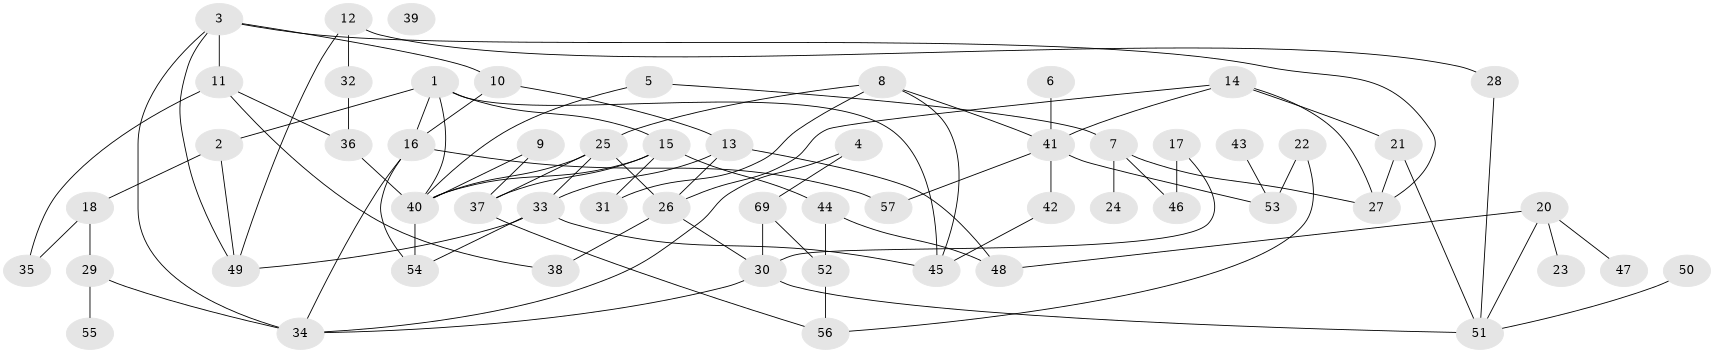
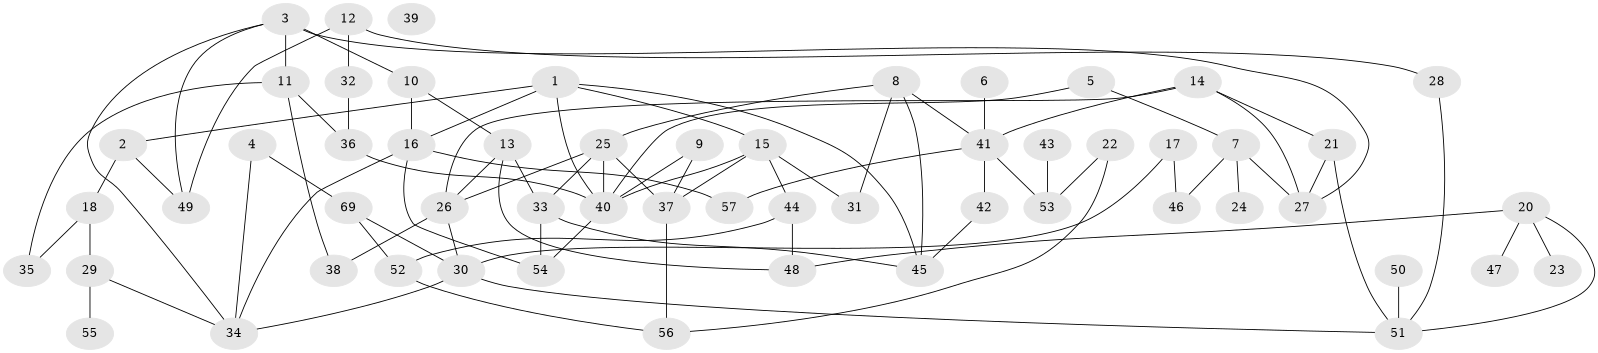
(386, 252) -> none
